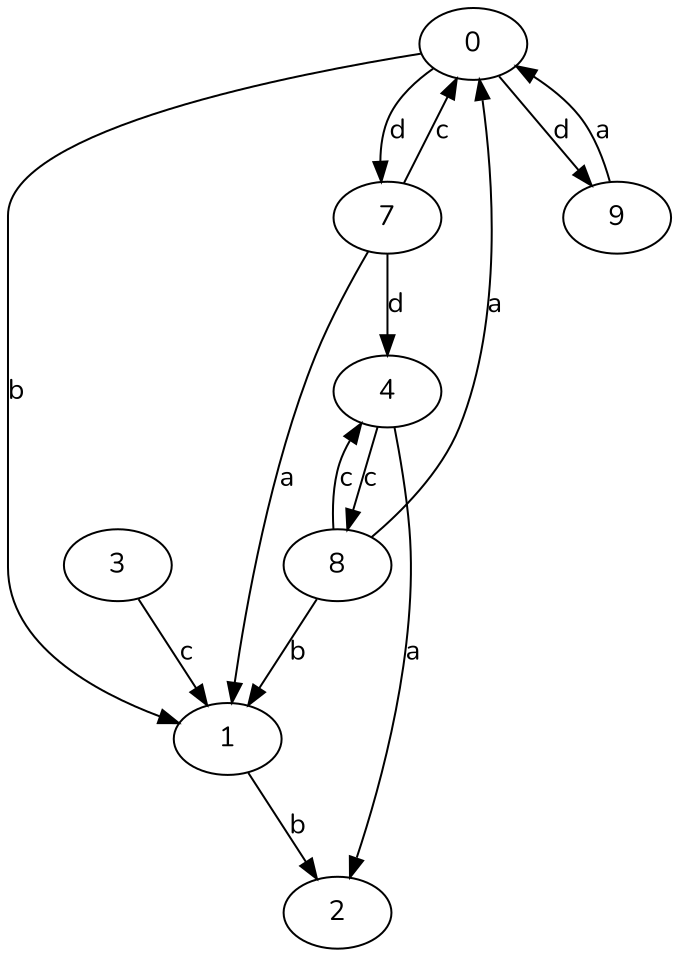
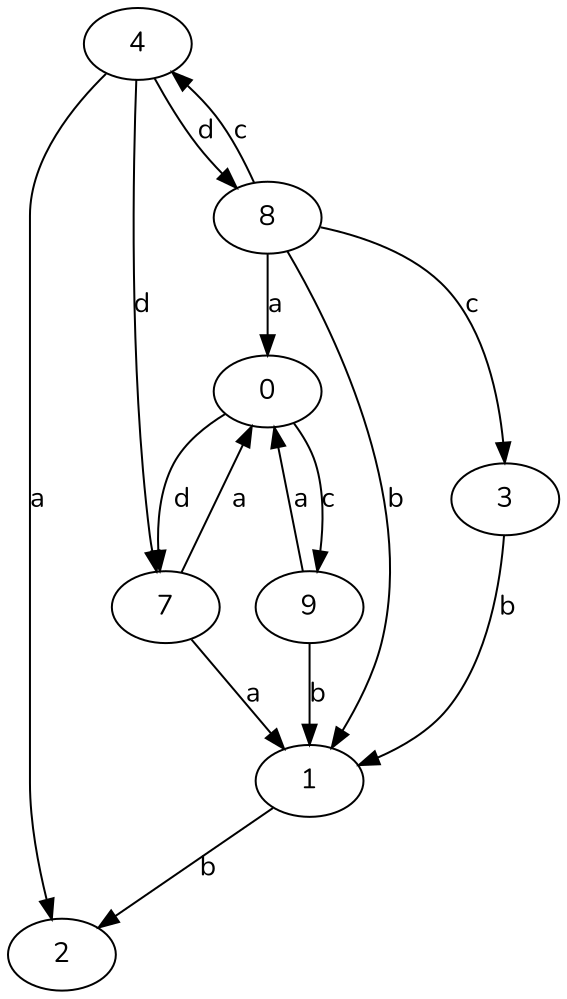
(442, 131) -> (240, 499)
(562, 131) -> (329, 499)
(8, 275) -> (310, 684)
(387, 295) -> (135, 316)
none -> (454, 298)
(370, 478) -> (207, 131)
(187, 652) -> (508, 607)
